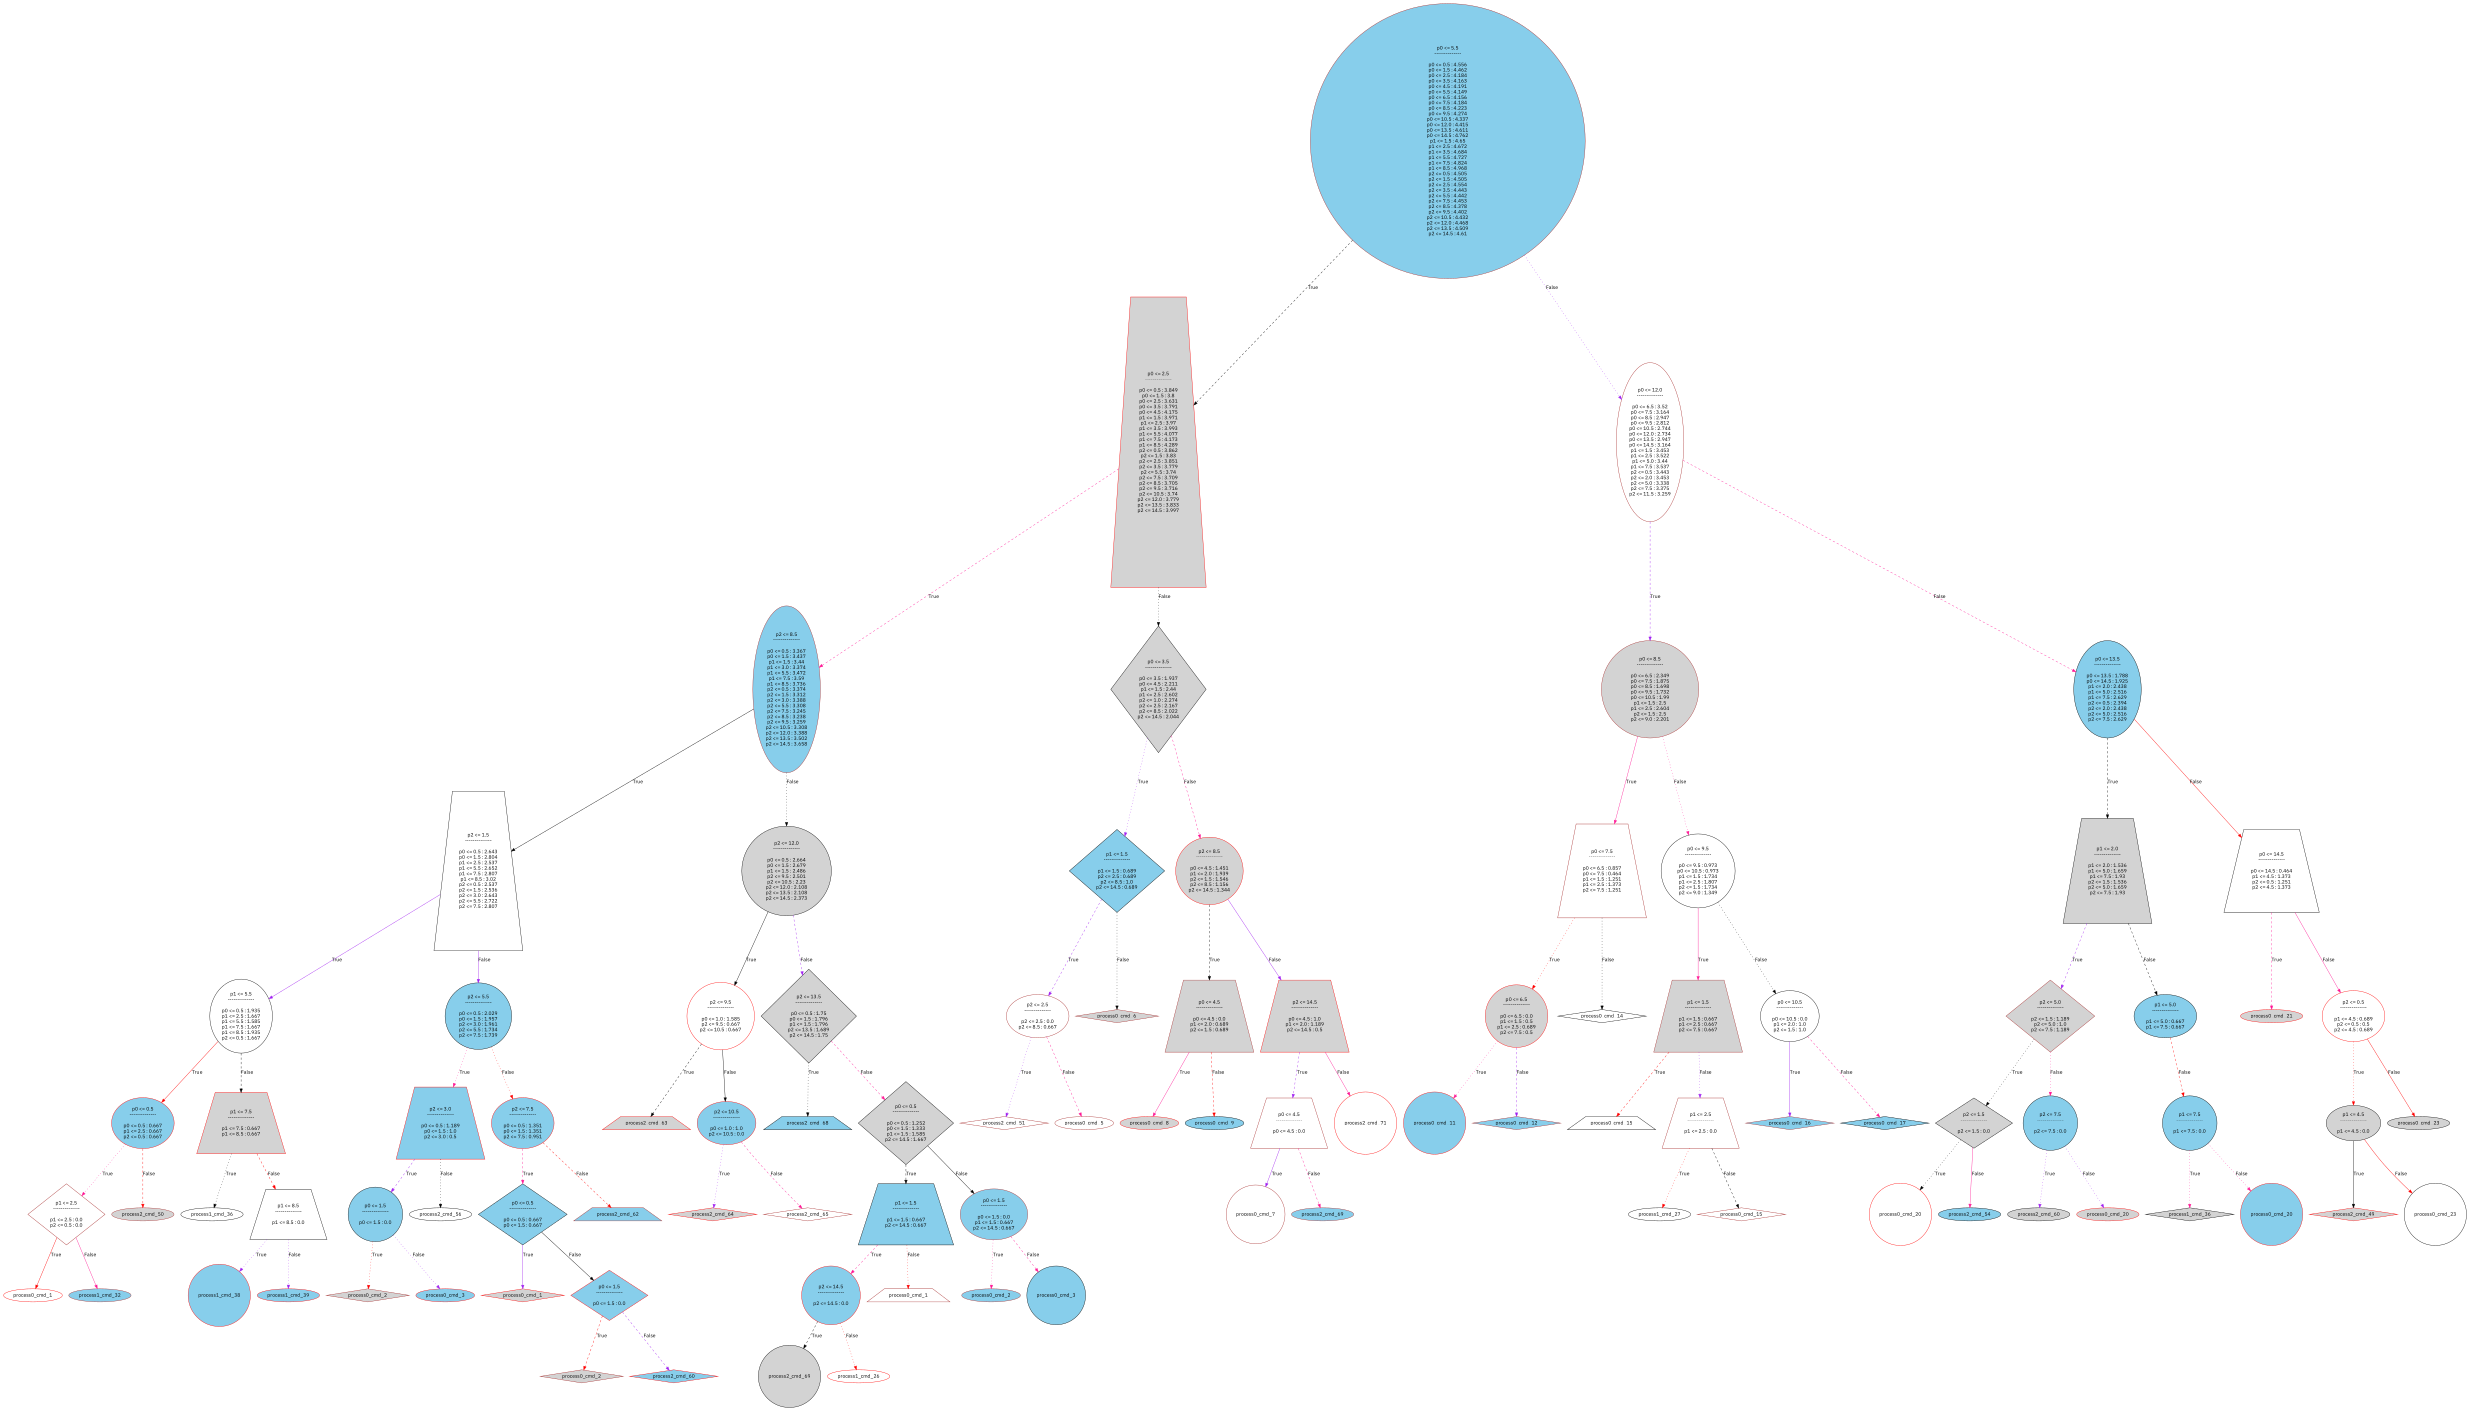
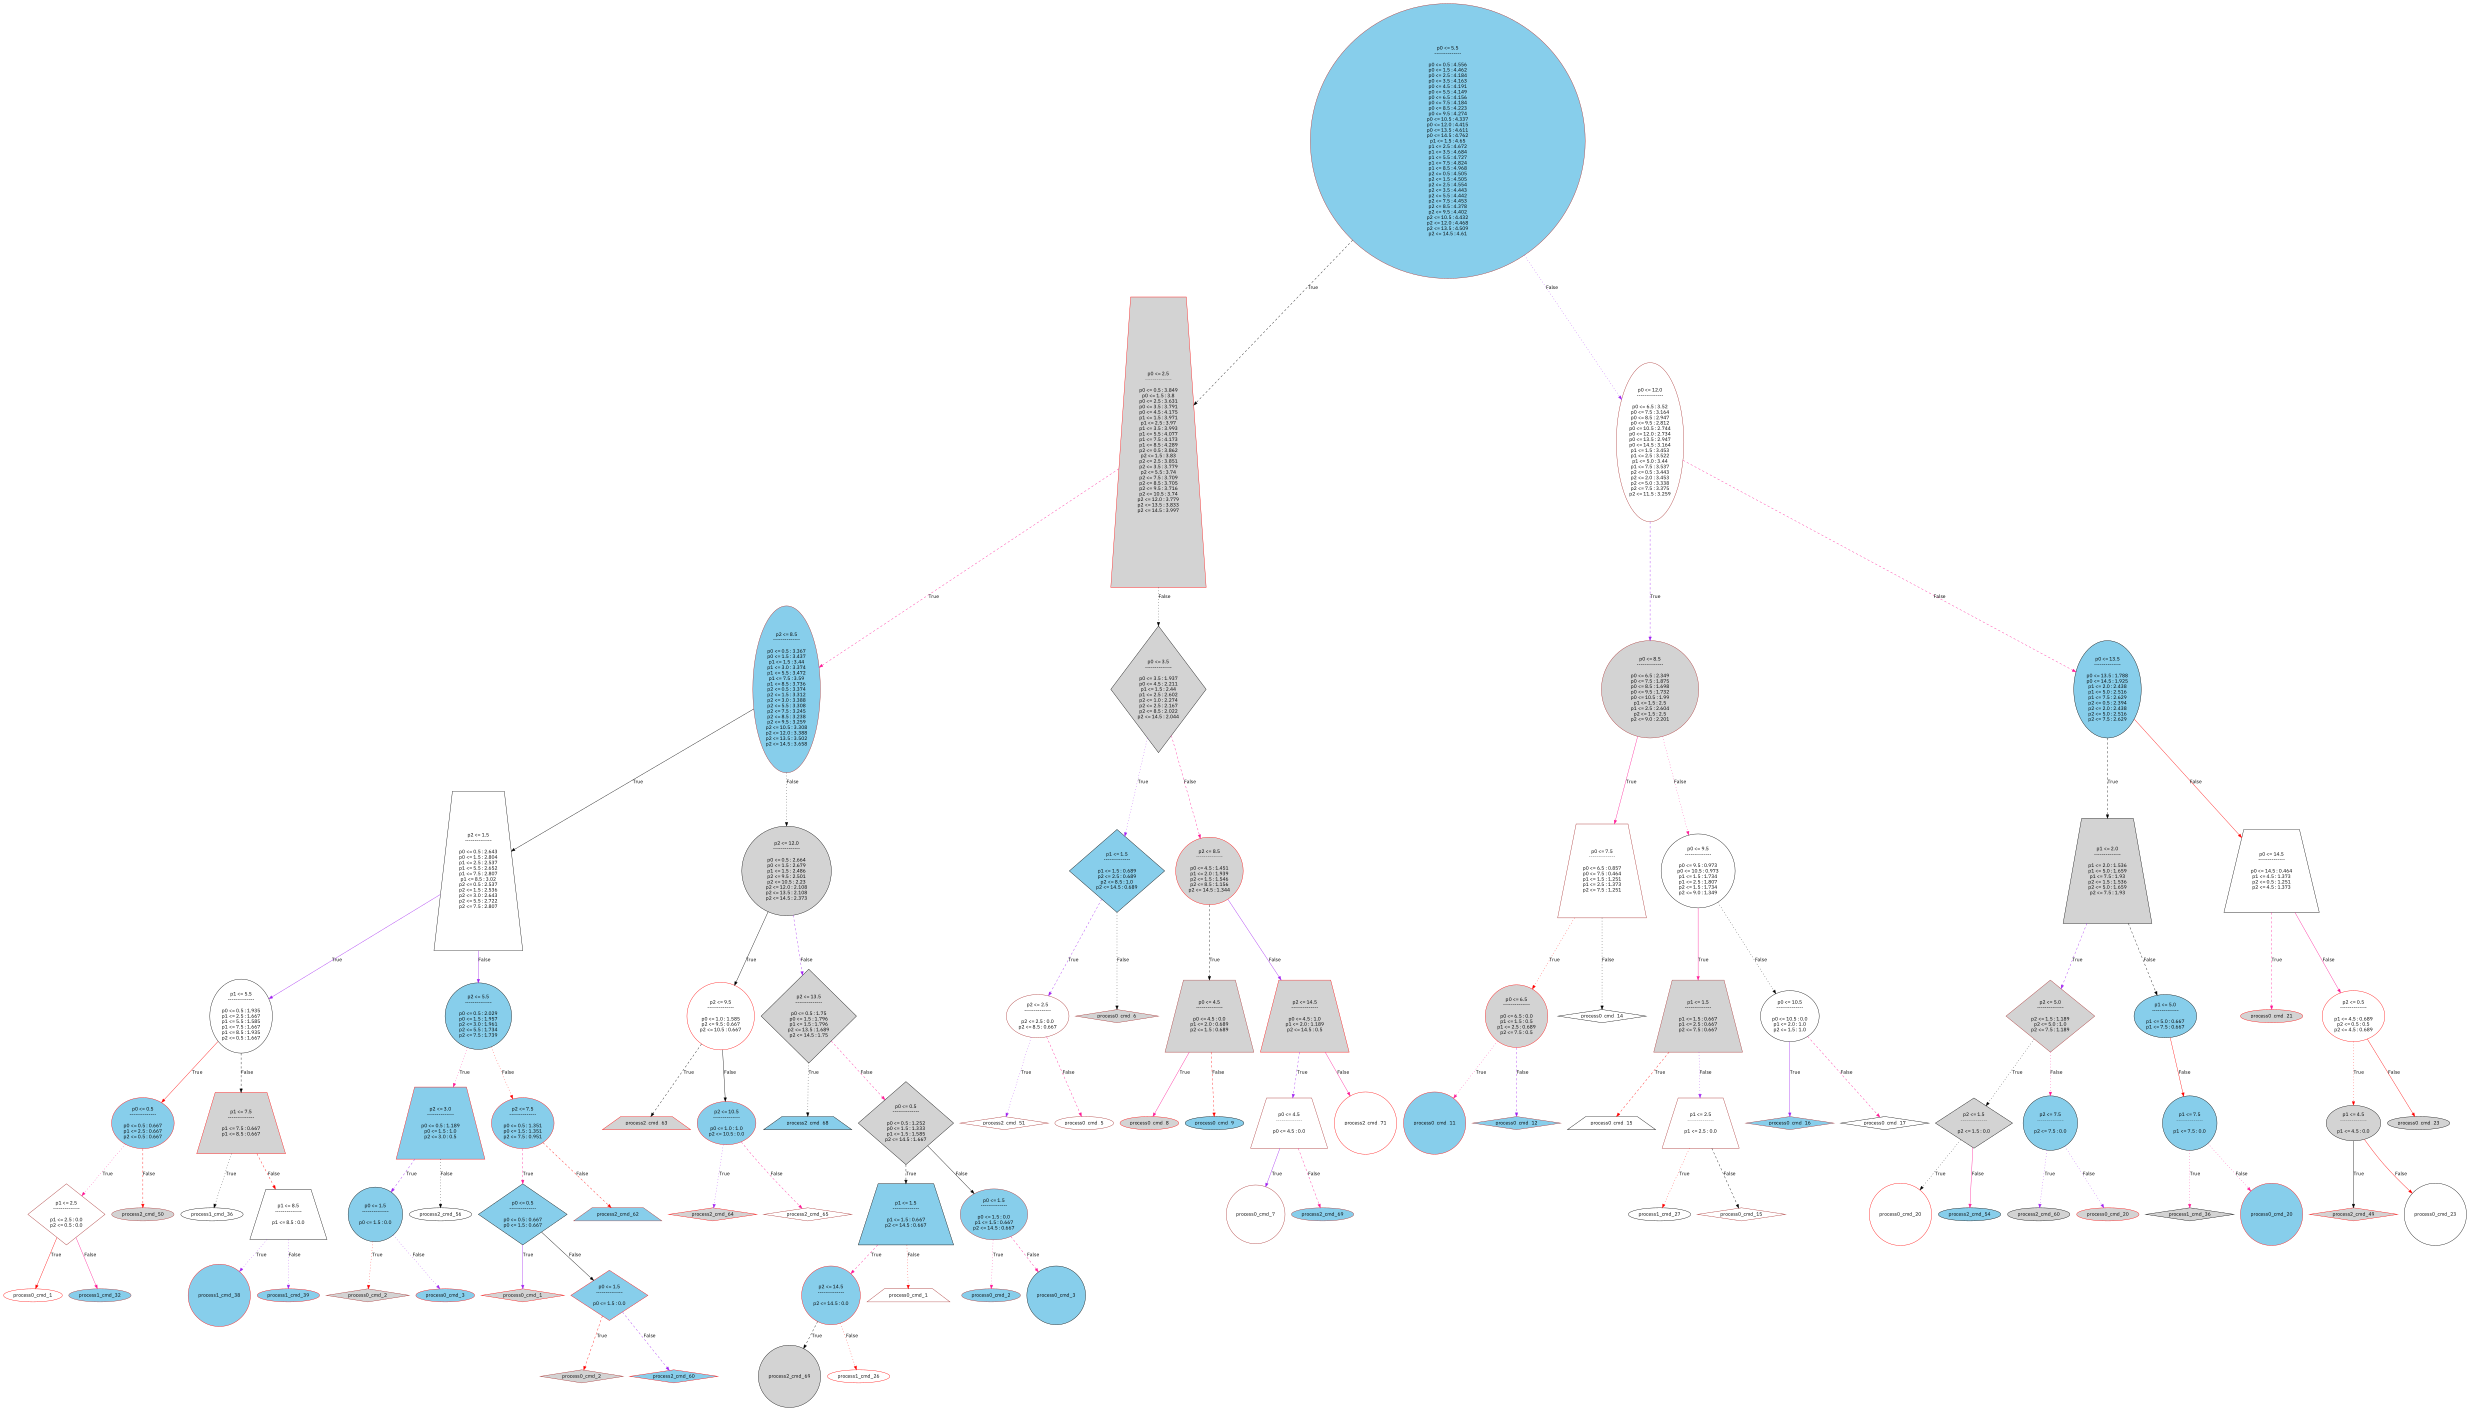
(2177, 1065) -> (2177, 1065)
(1885, 1123) -> (1885, 1123)
